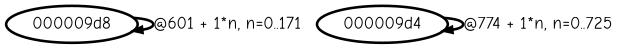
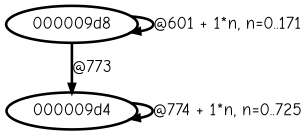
none -> (72, 63)
